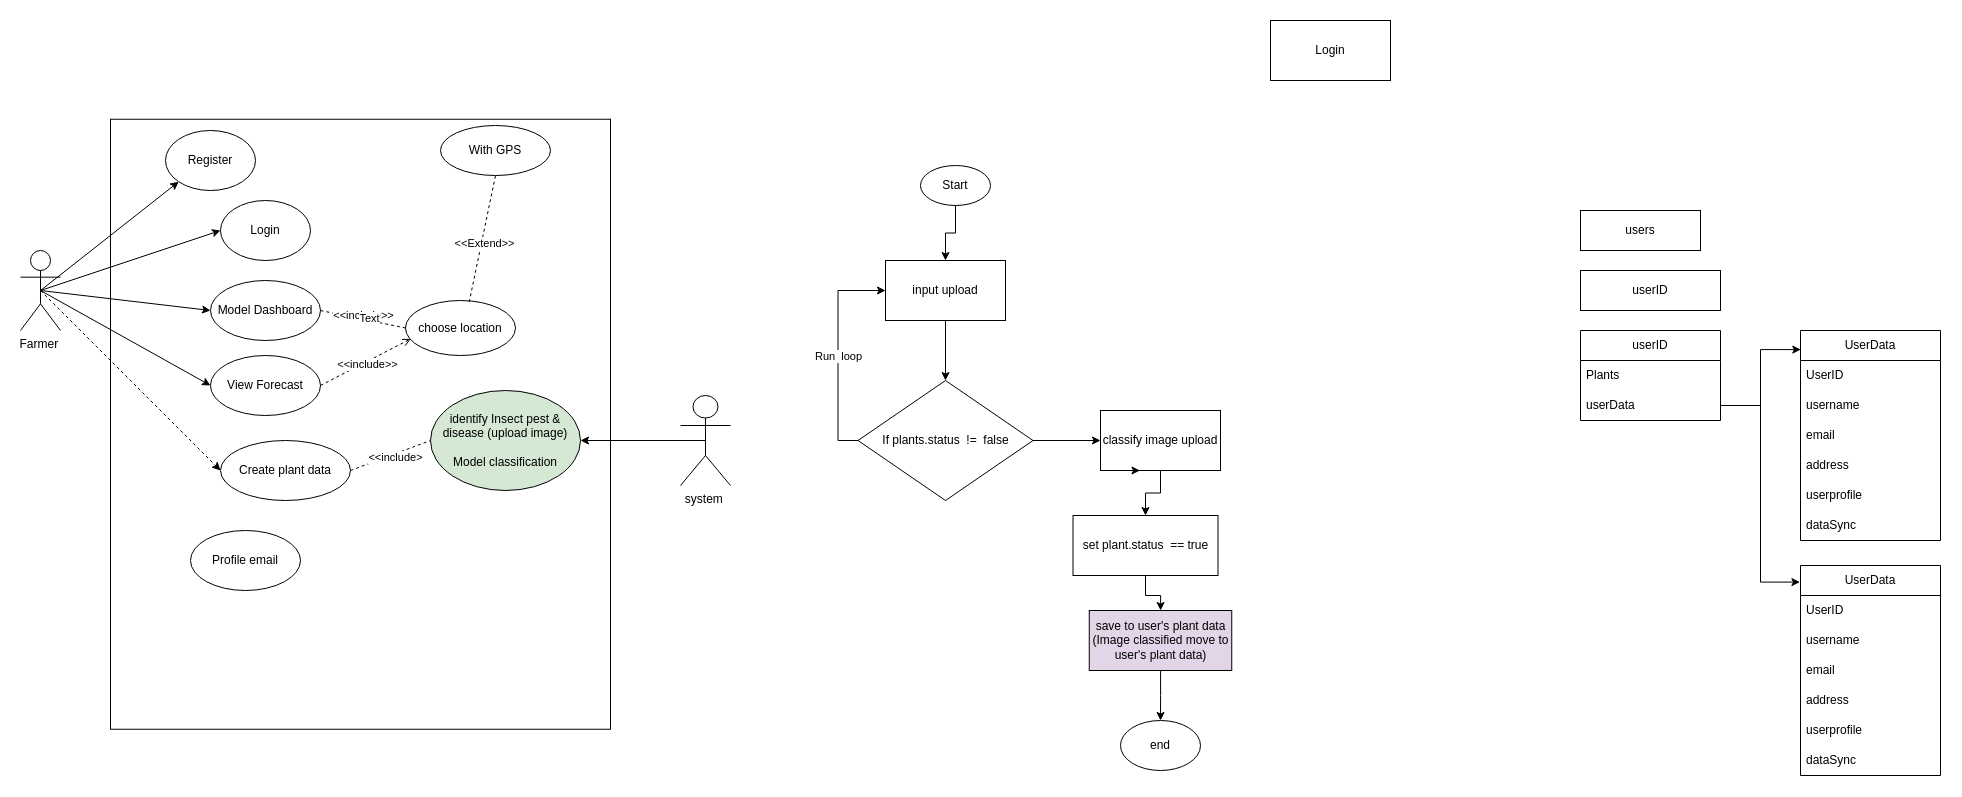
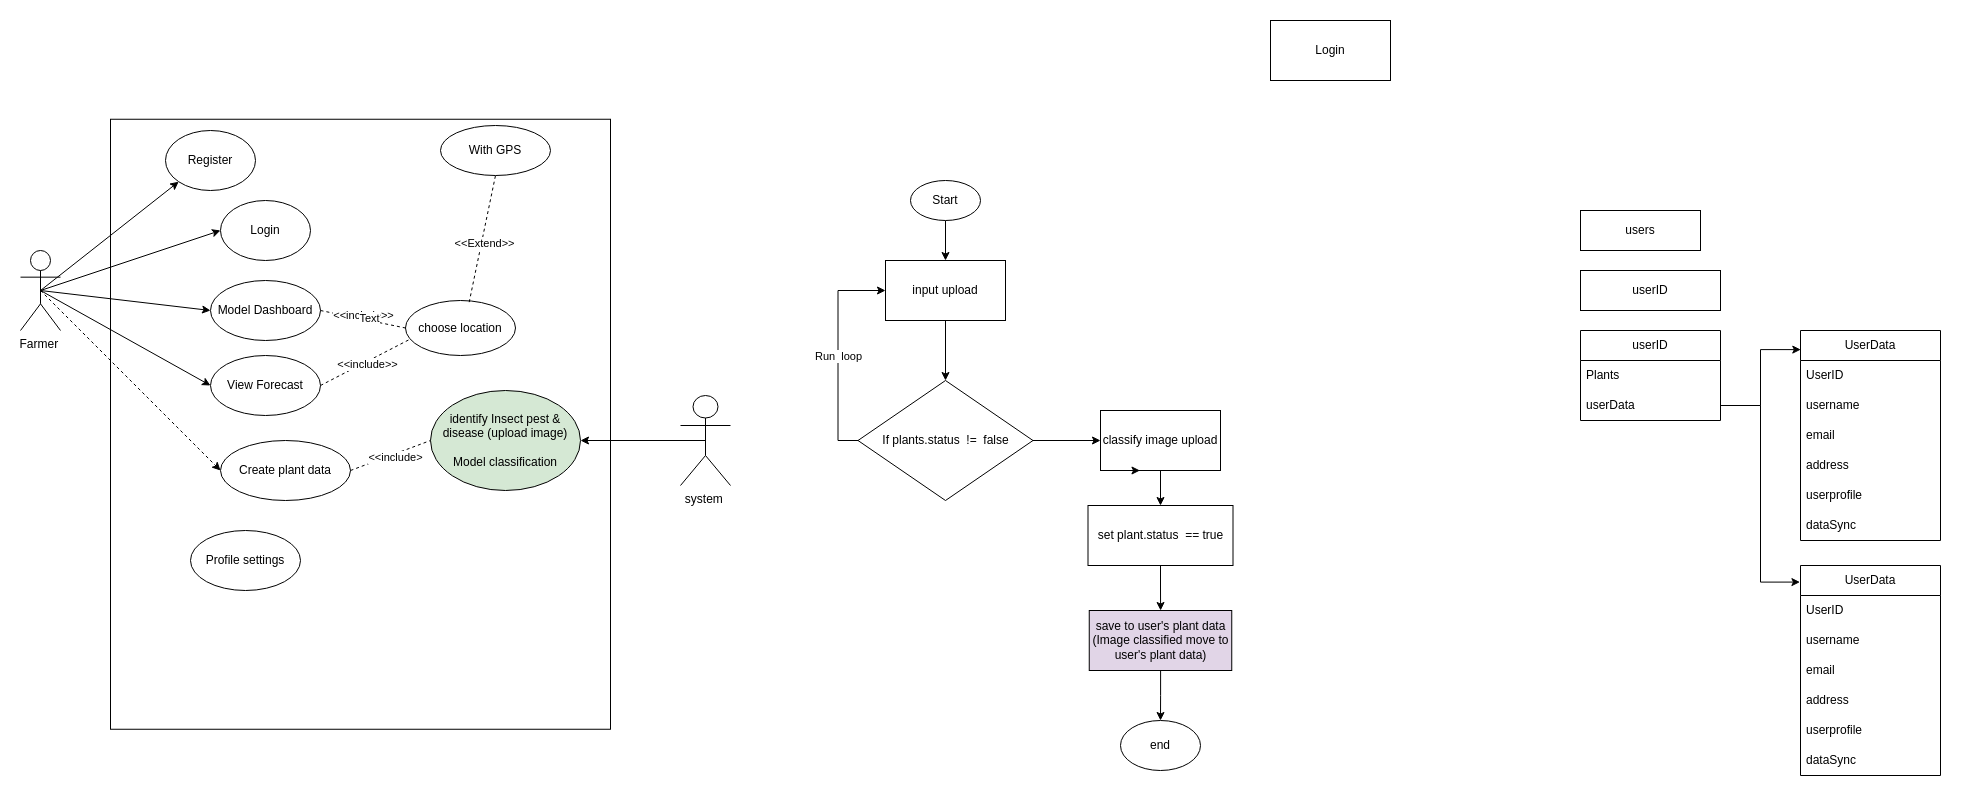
(956, 186) -> (946, 201)
(405, 342) -> (406, 341)
(1146, 546) -> (1161, 536)
(246, 561) -> (246, 561)
